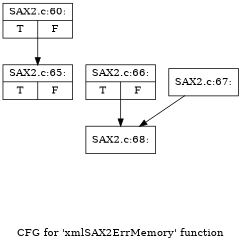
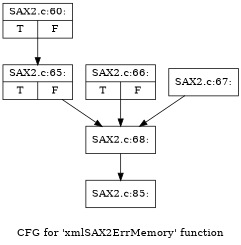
none -> (79, 111)
none -> (121, 194)
